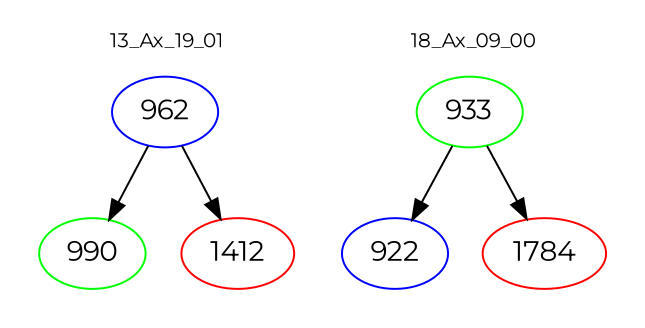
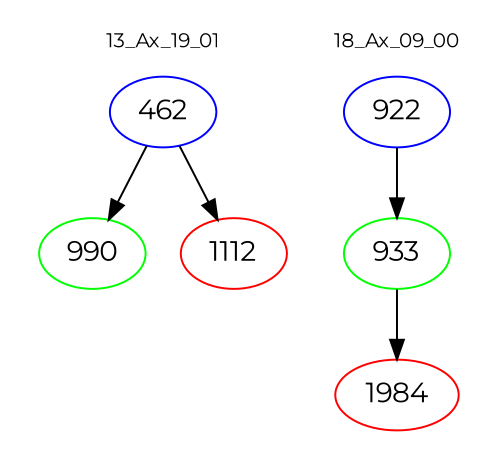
(165, 112) -> (163, 112)
(437, 174) -> (397, 173)
(238, 254) -> (234, 254)
(544, 254) -> (397, 395)
